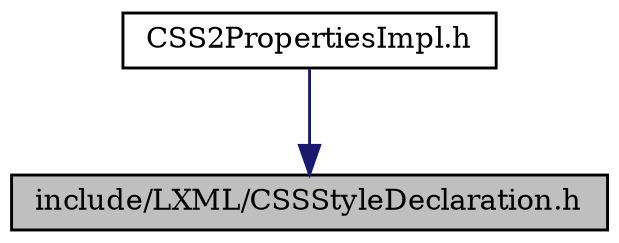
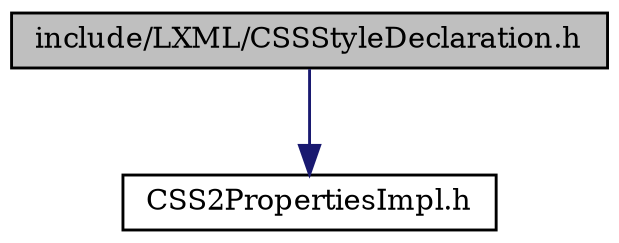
(310, 107) -> (310, 107)
